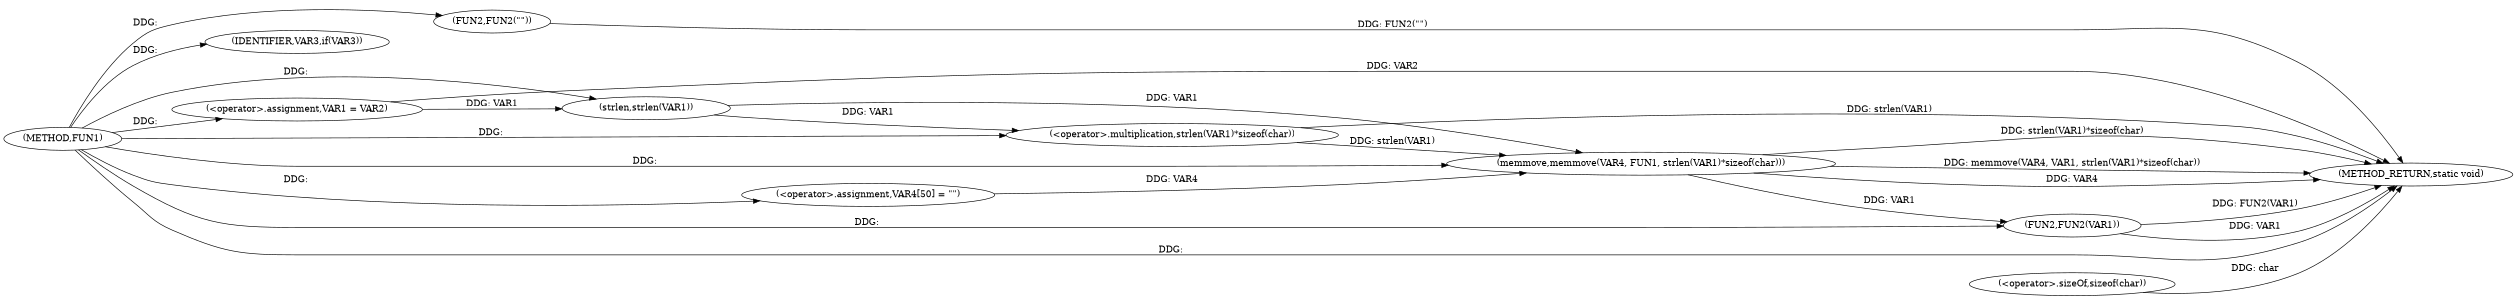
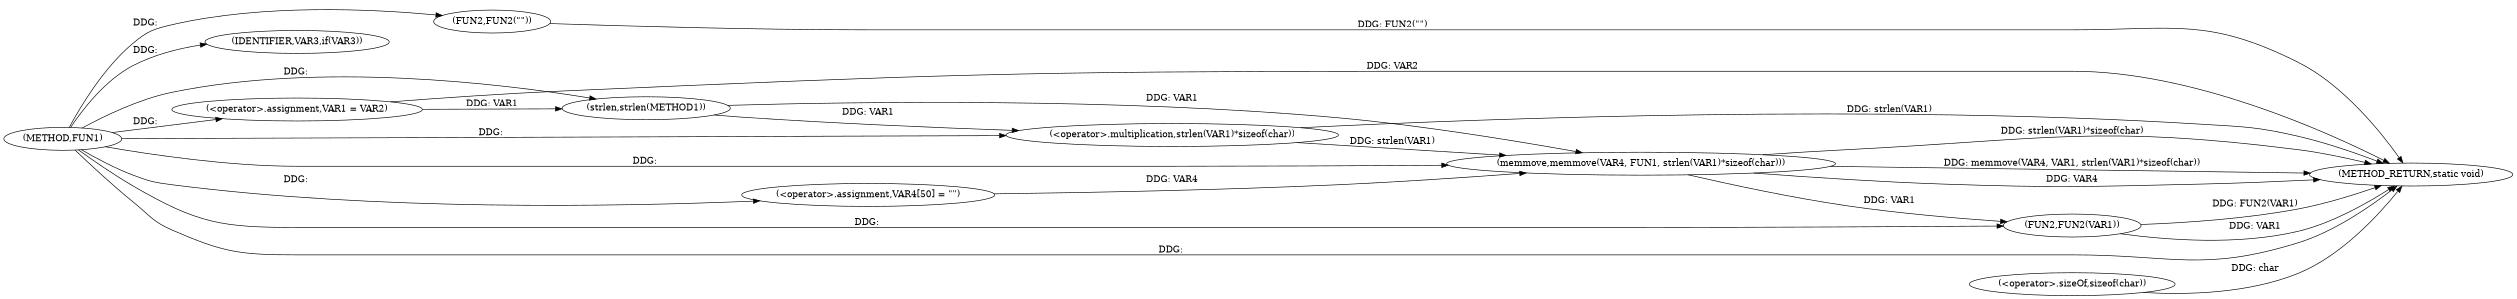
(646, 108) -> (646, 108)
